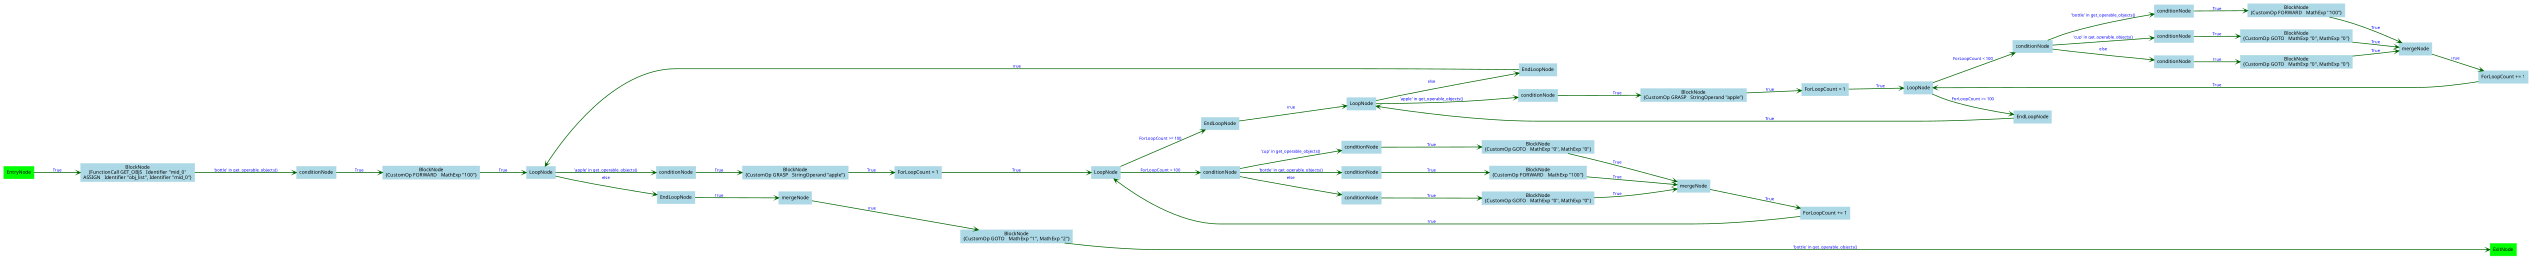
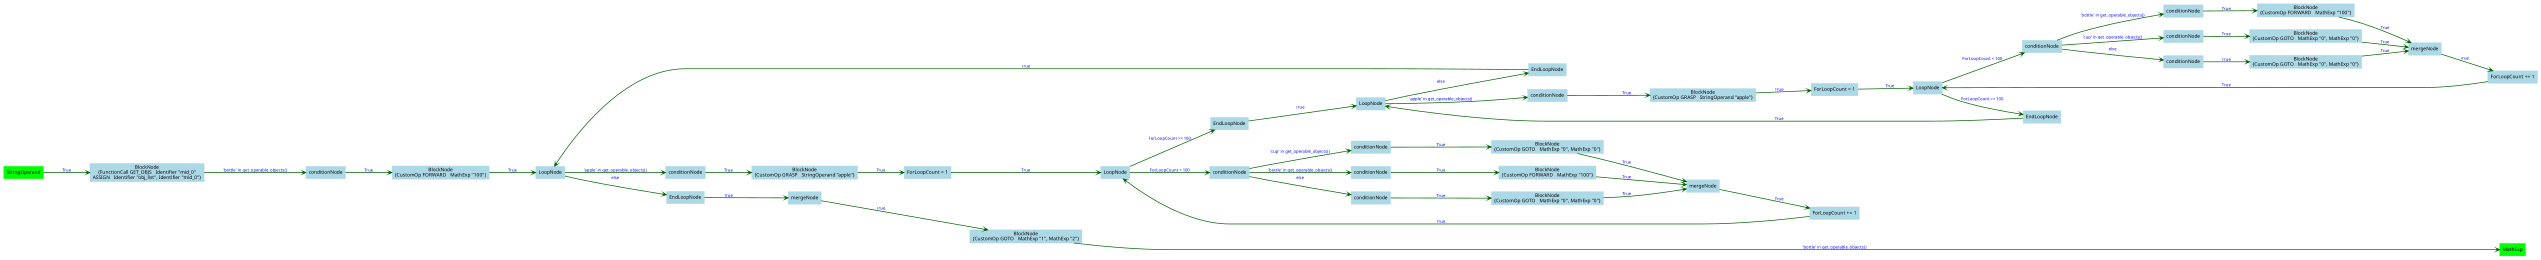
(19, 173) -> (24, 173)
(2503, 250) -> (2513, 250)
